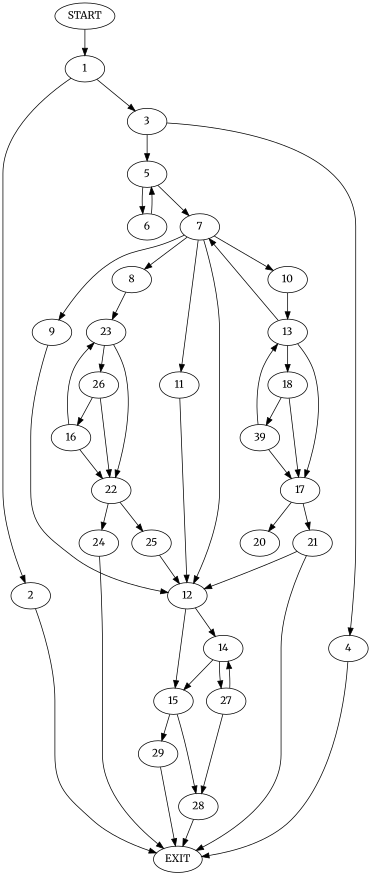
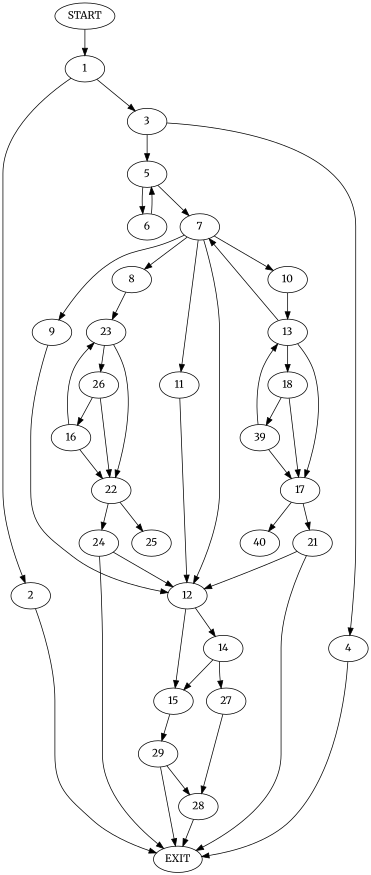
(260, 543) -> (260, 543)
(167, 566) -> (140, 568)
(230, 678) -> none
(187, 750) -> (176, 777)
